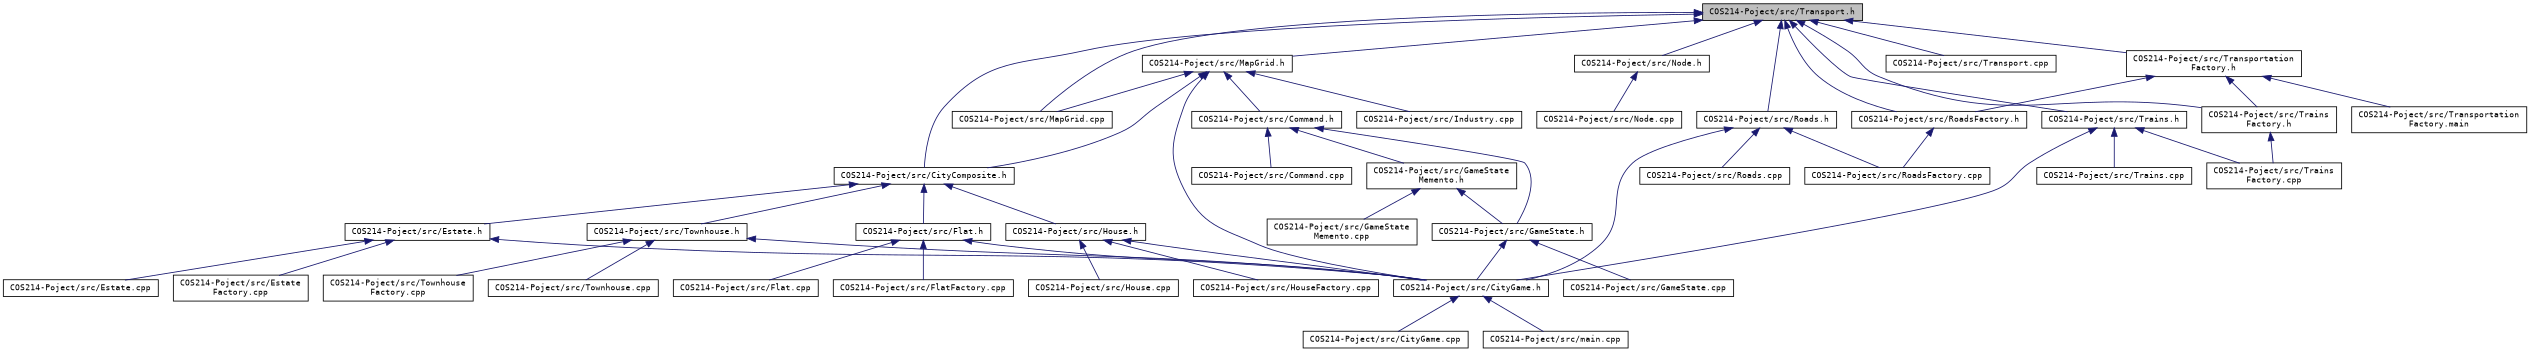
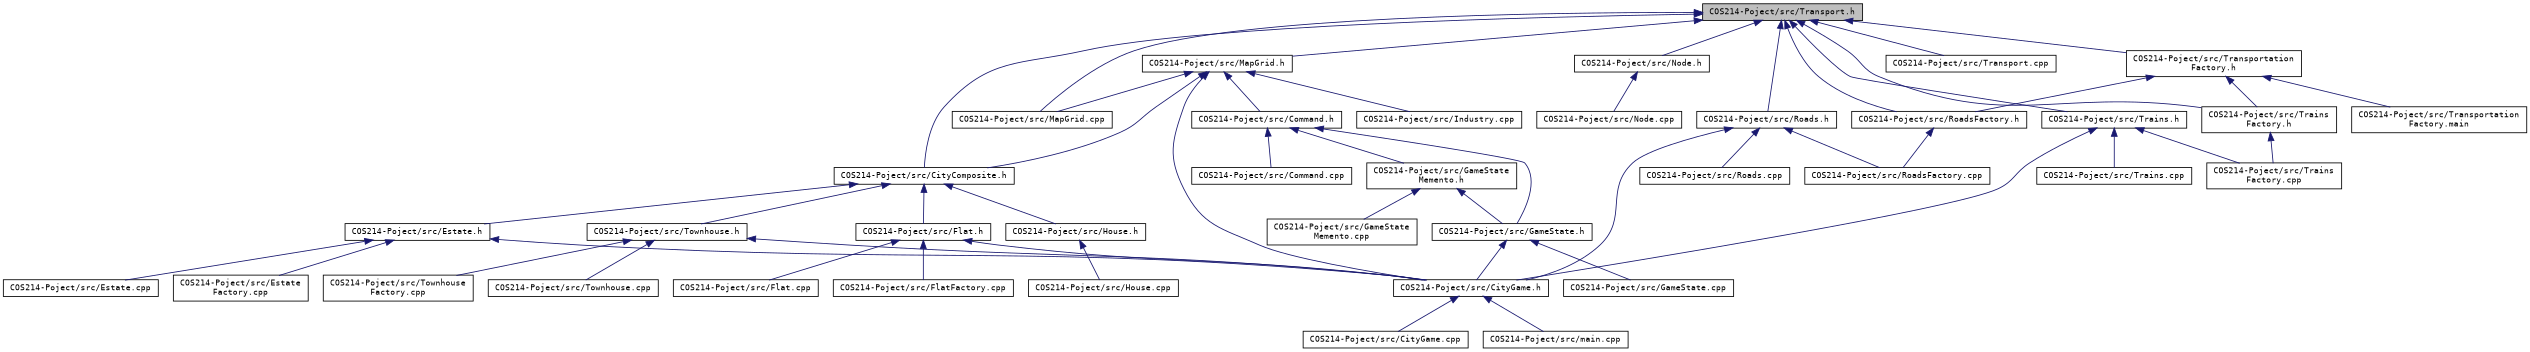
(1262, 259) -> none
(1286, 288) -> none
